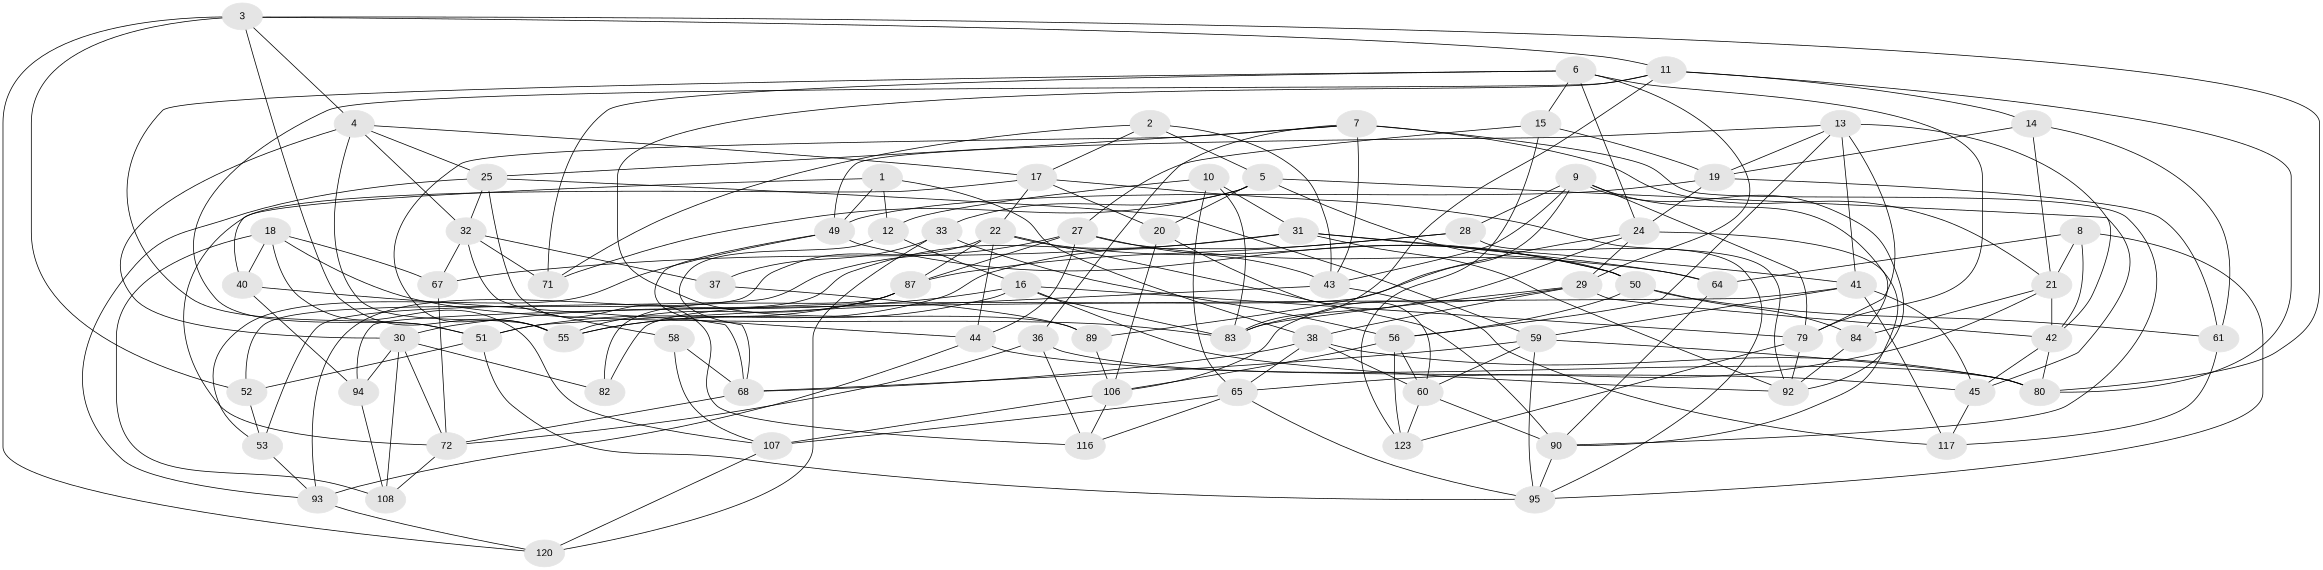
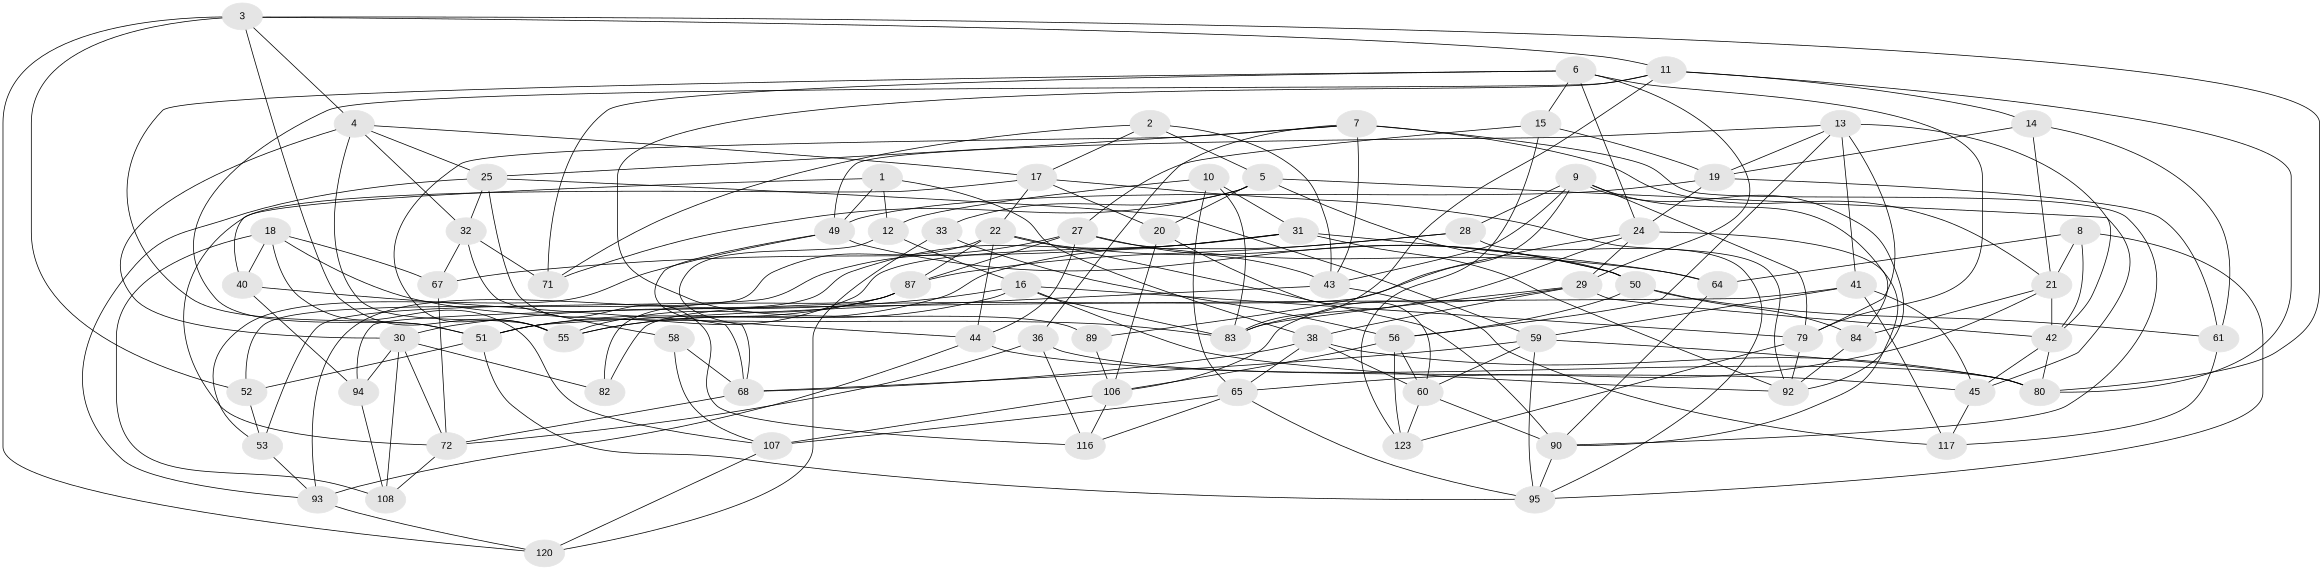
(1617, 260) -> (902, 266)
(715, 285) -> none
